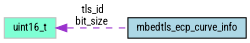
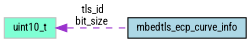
(30, 28) -> (30, 28)
